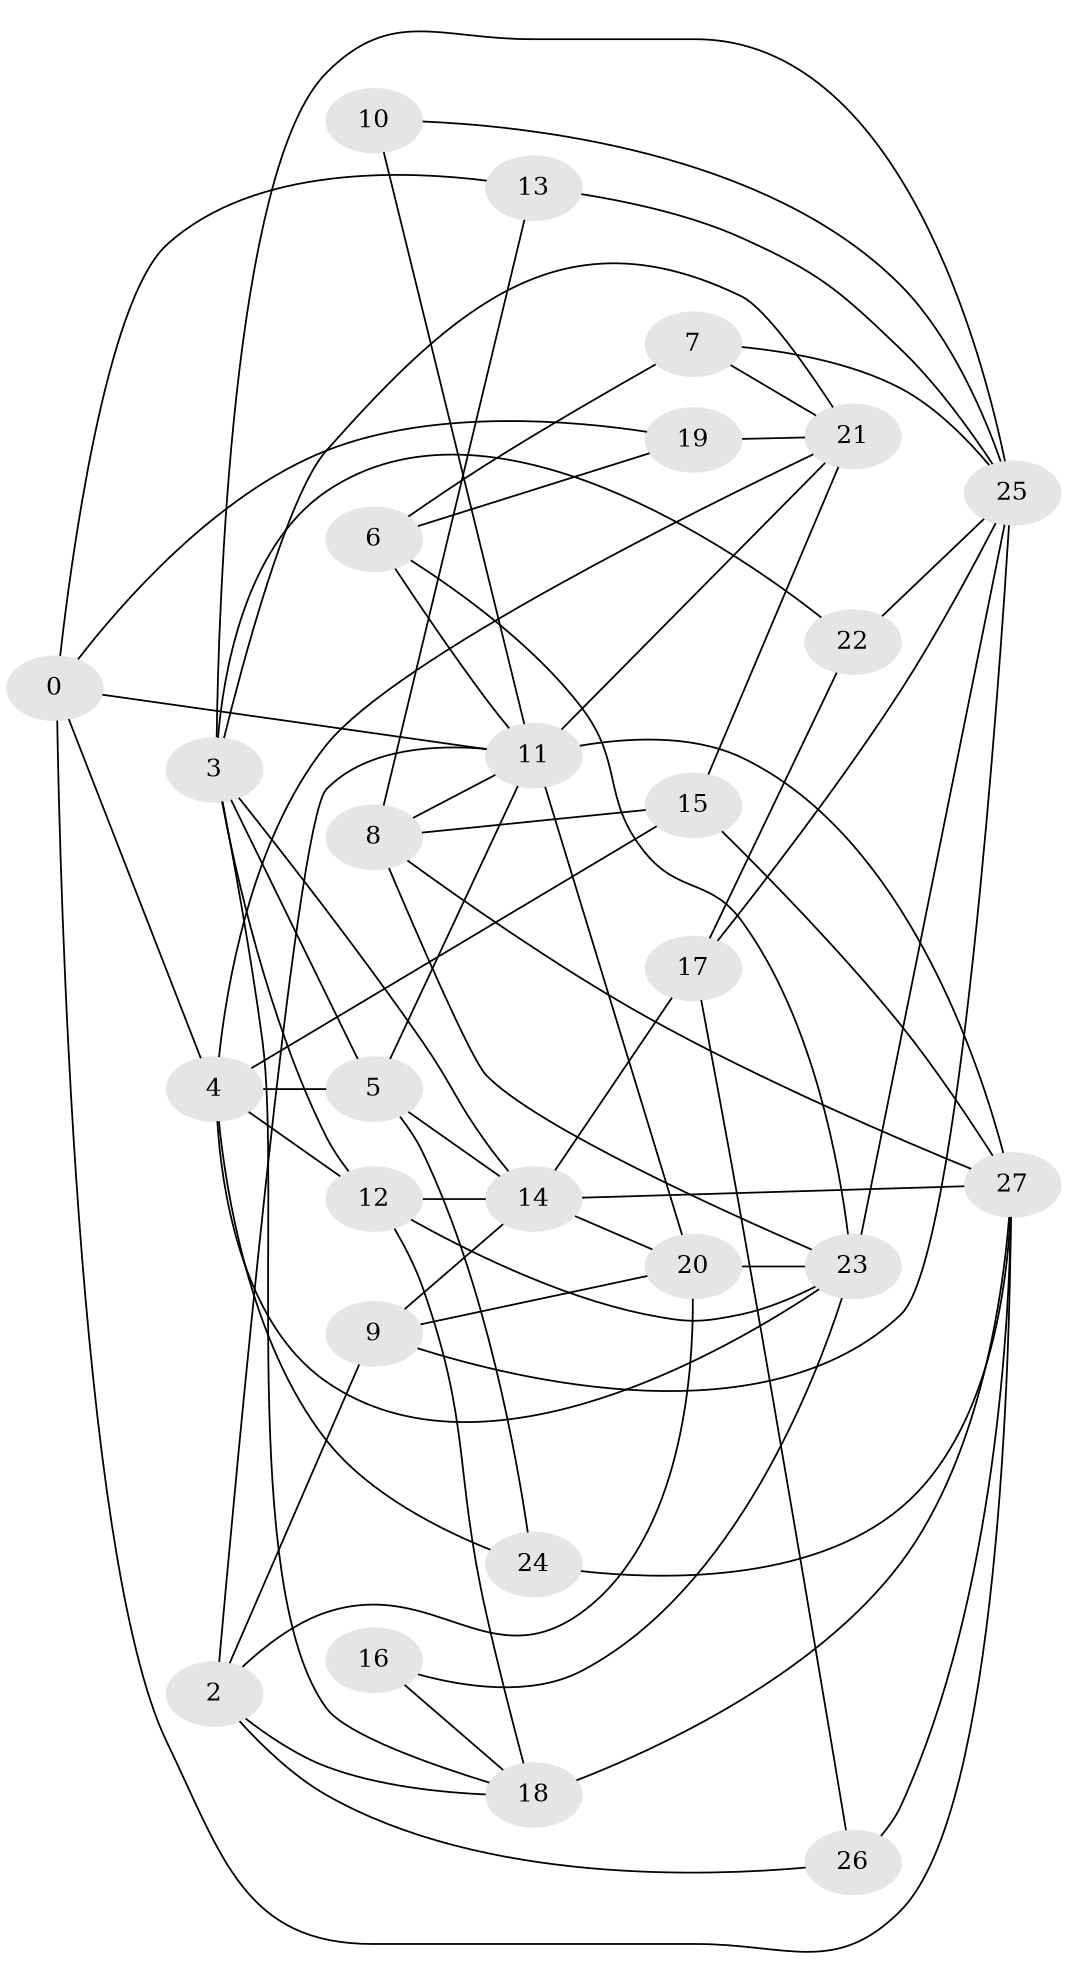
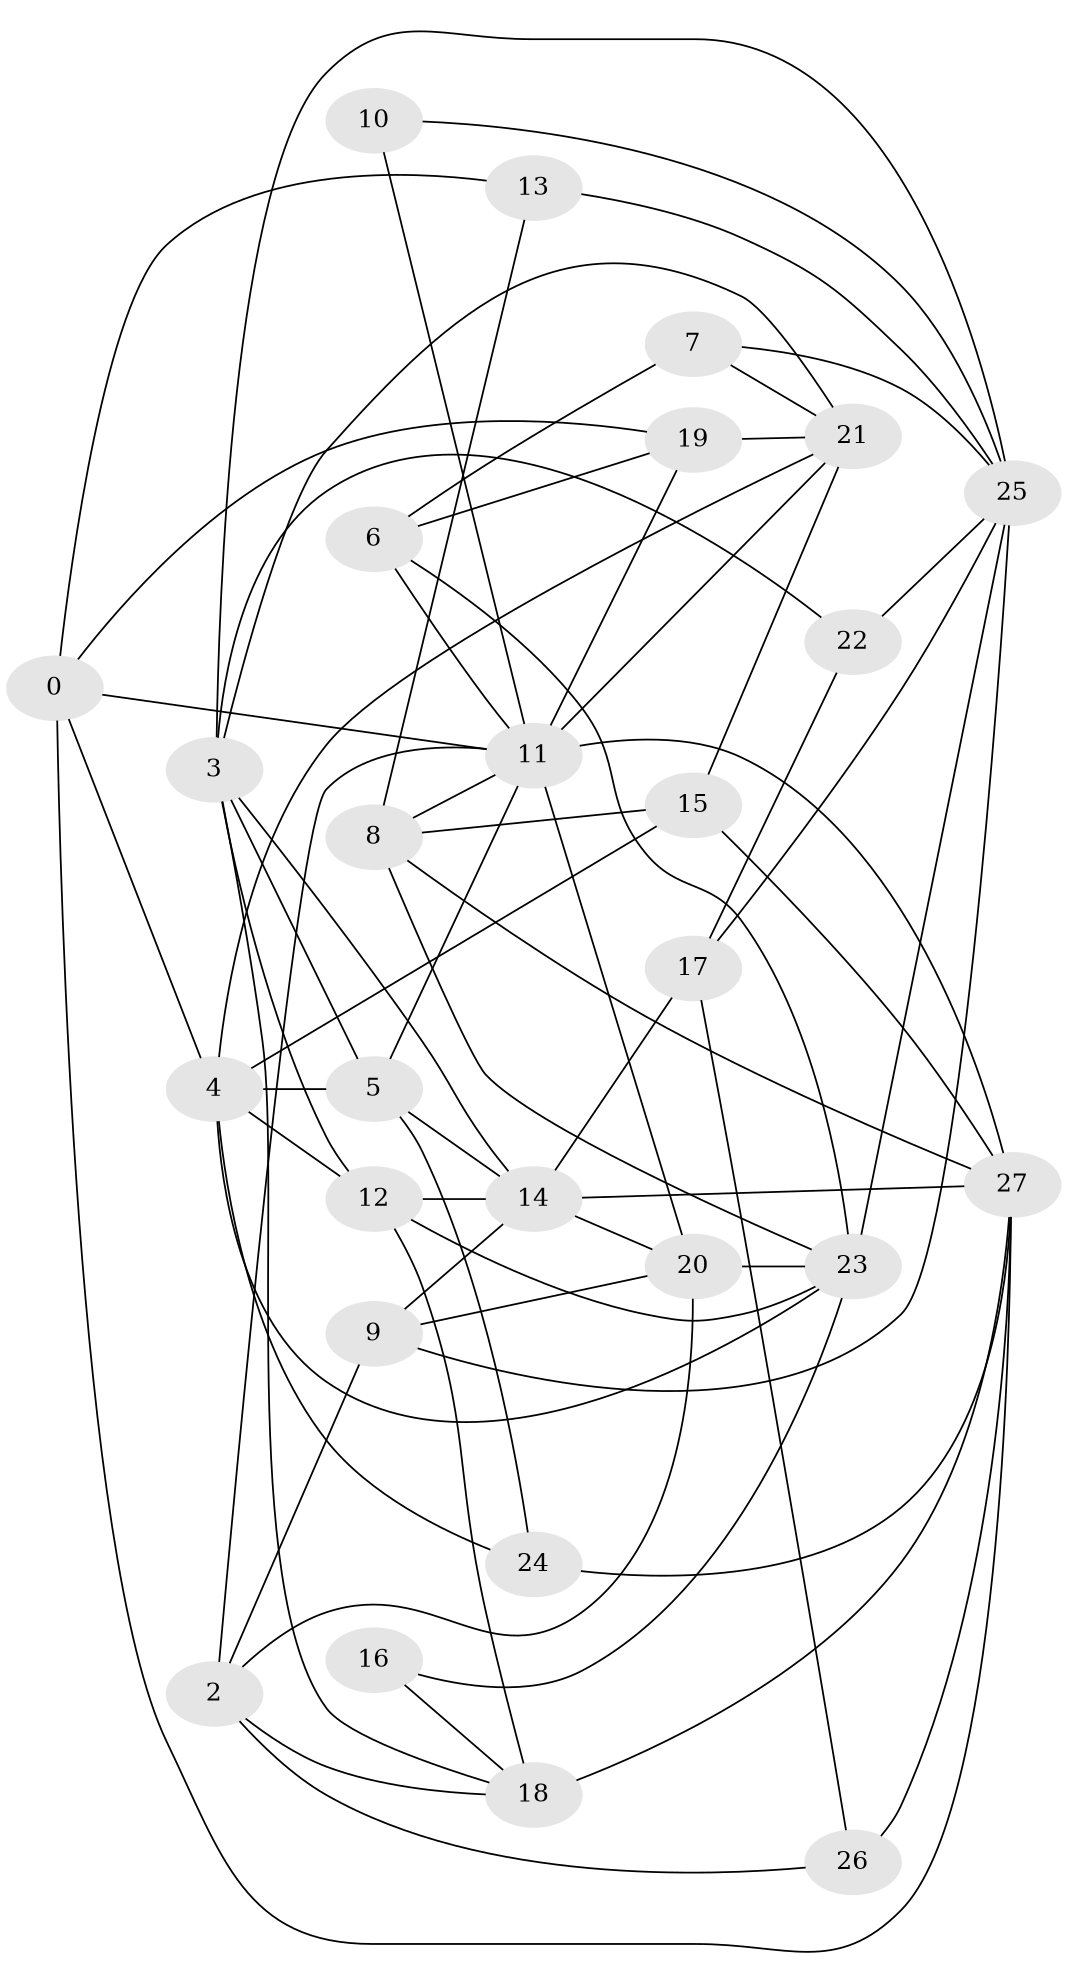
none -> (614, 598)
